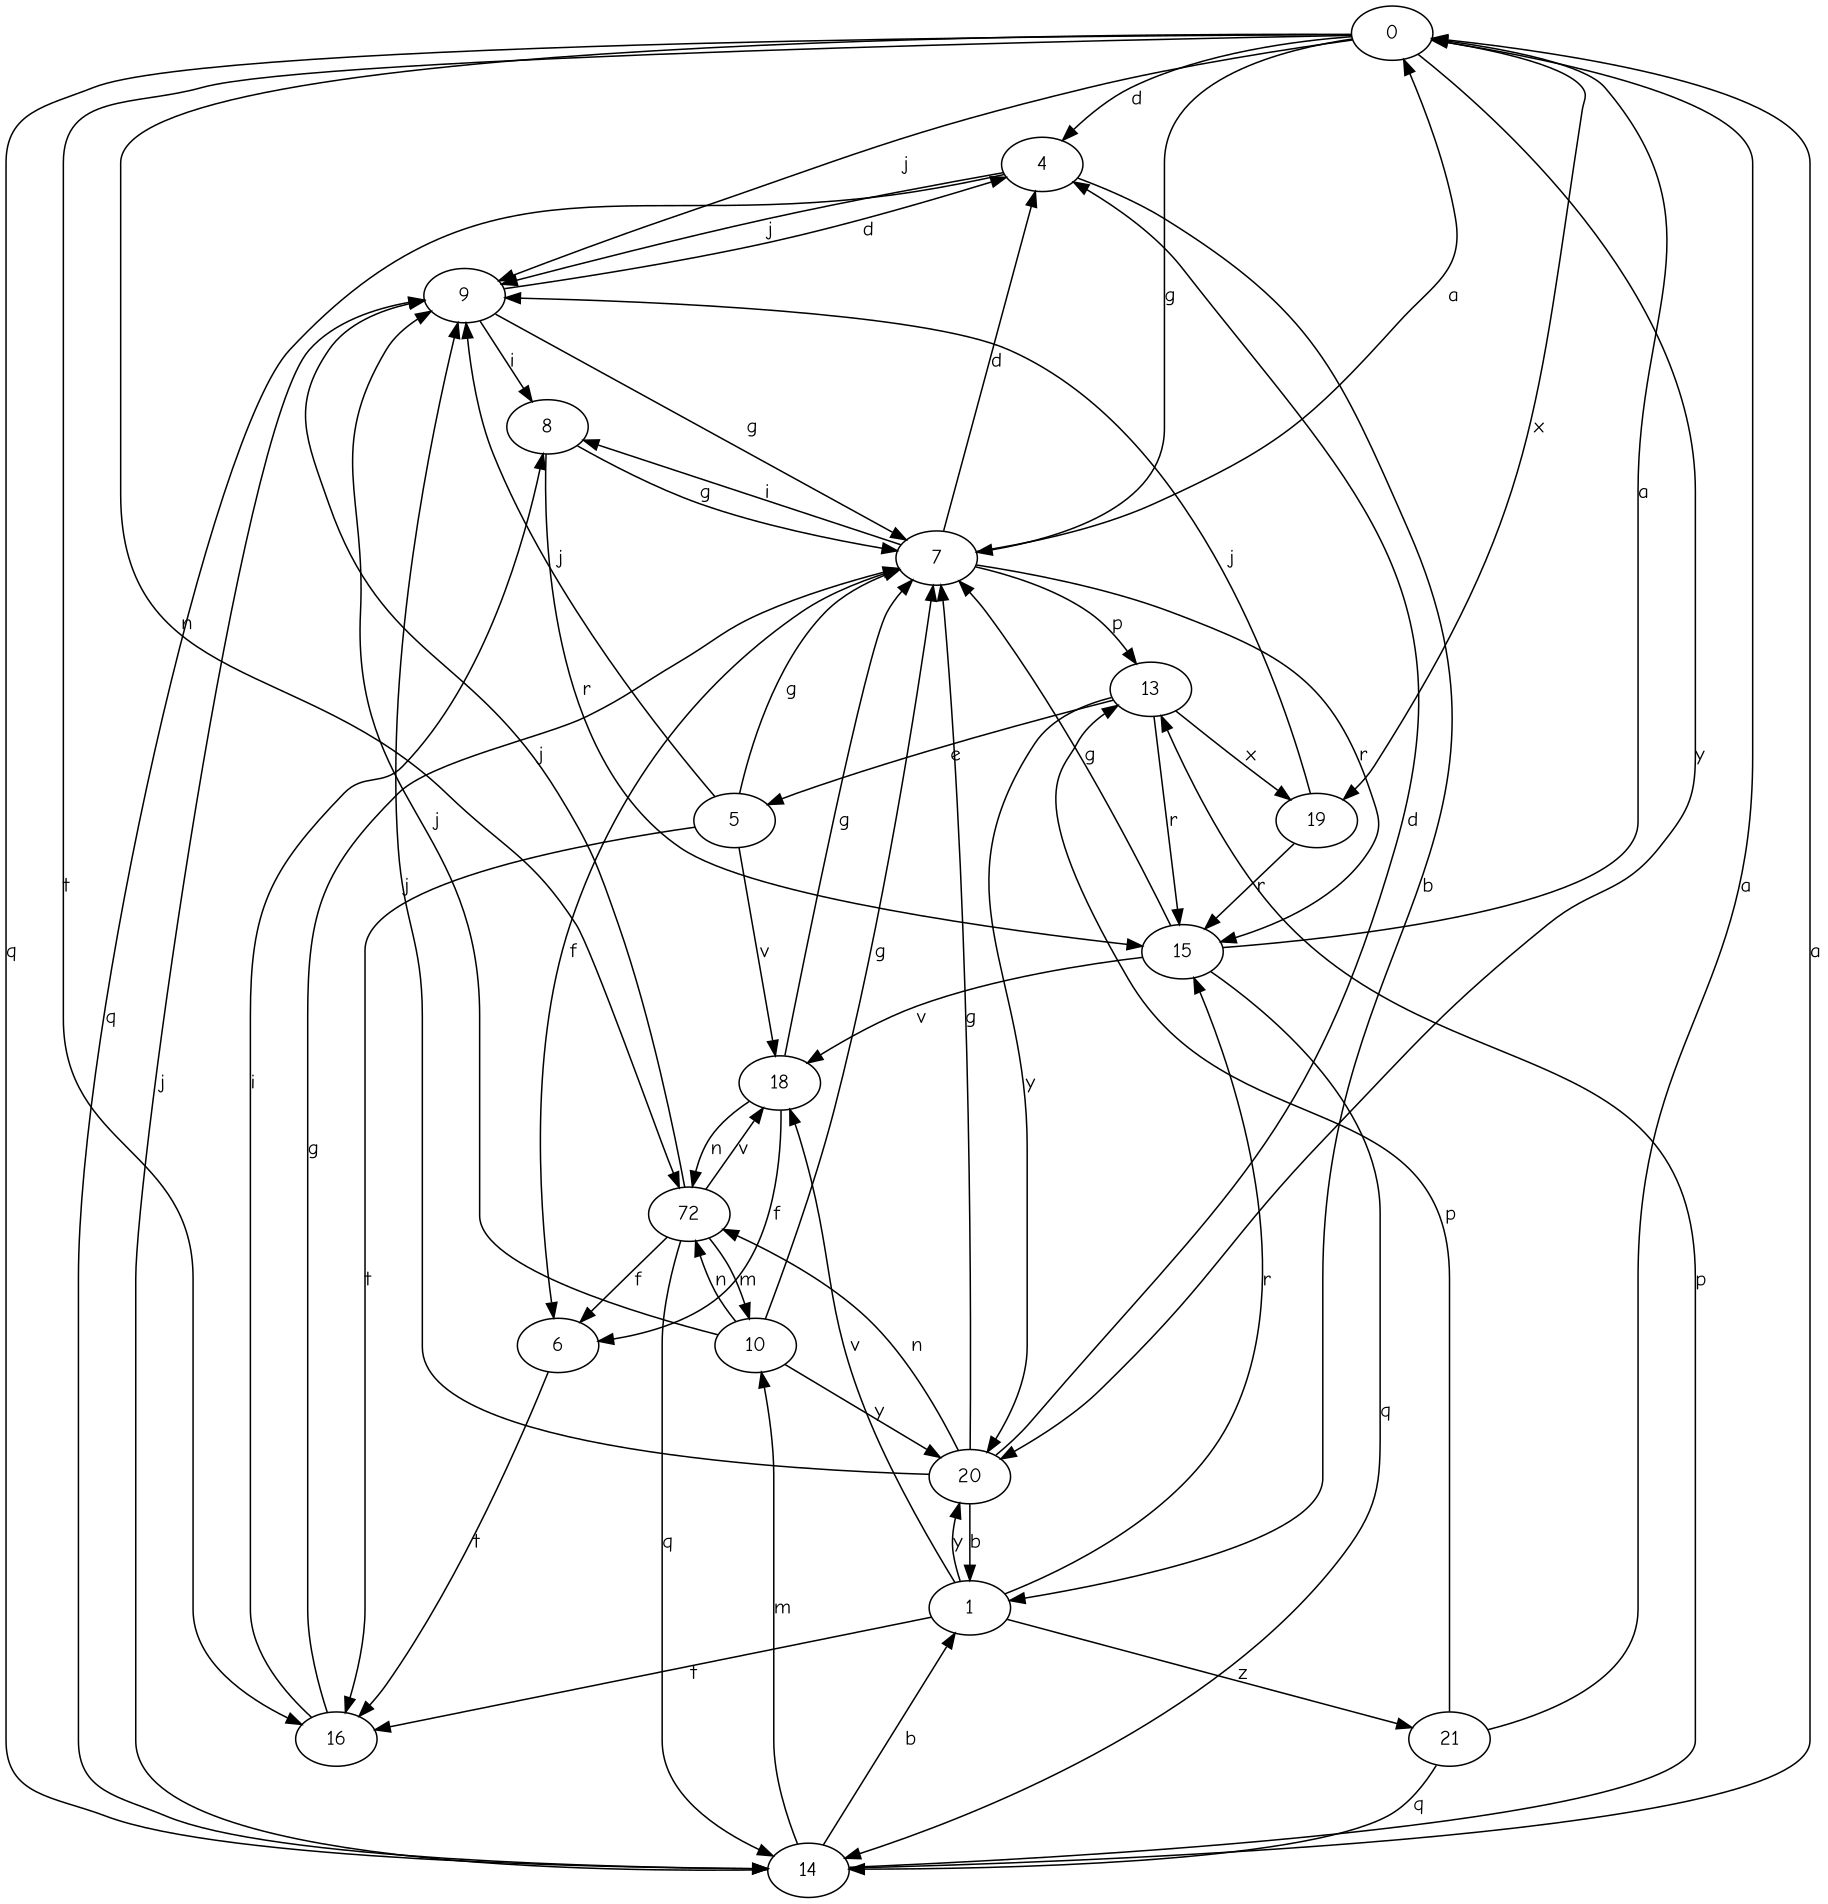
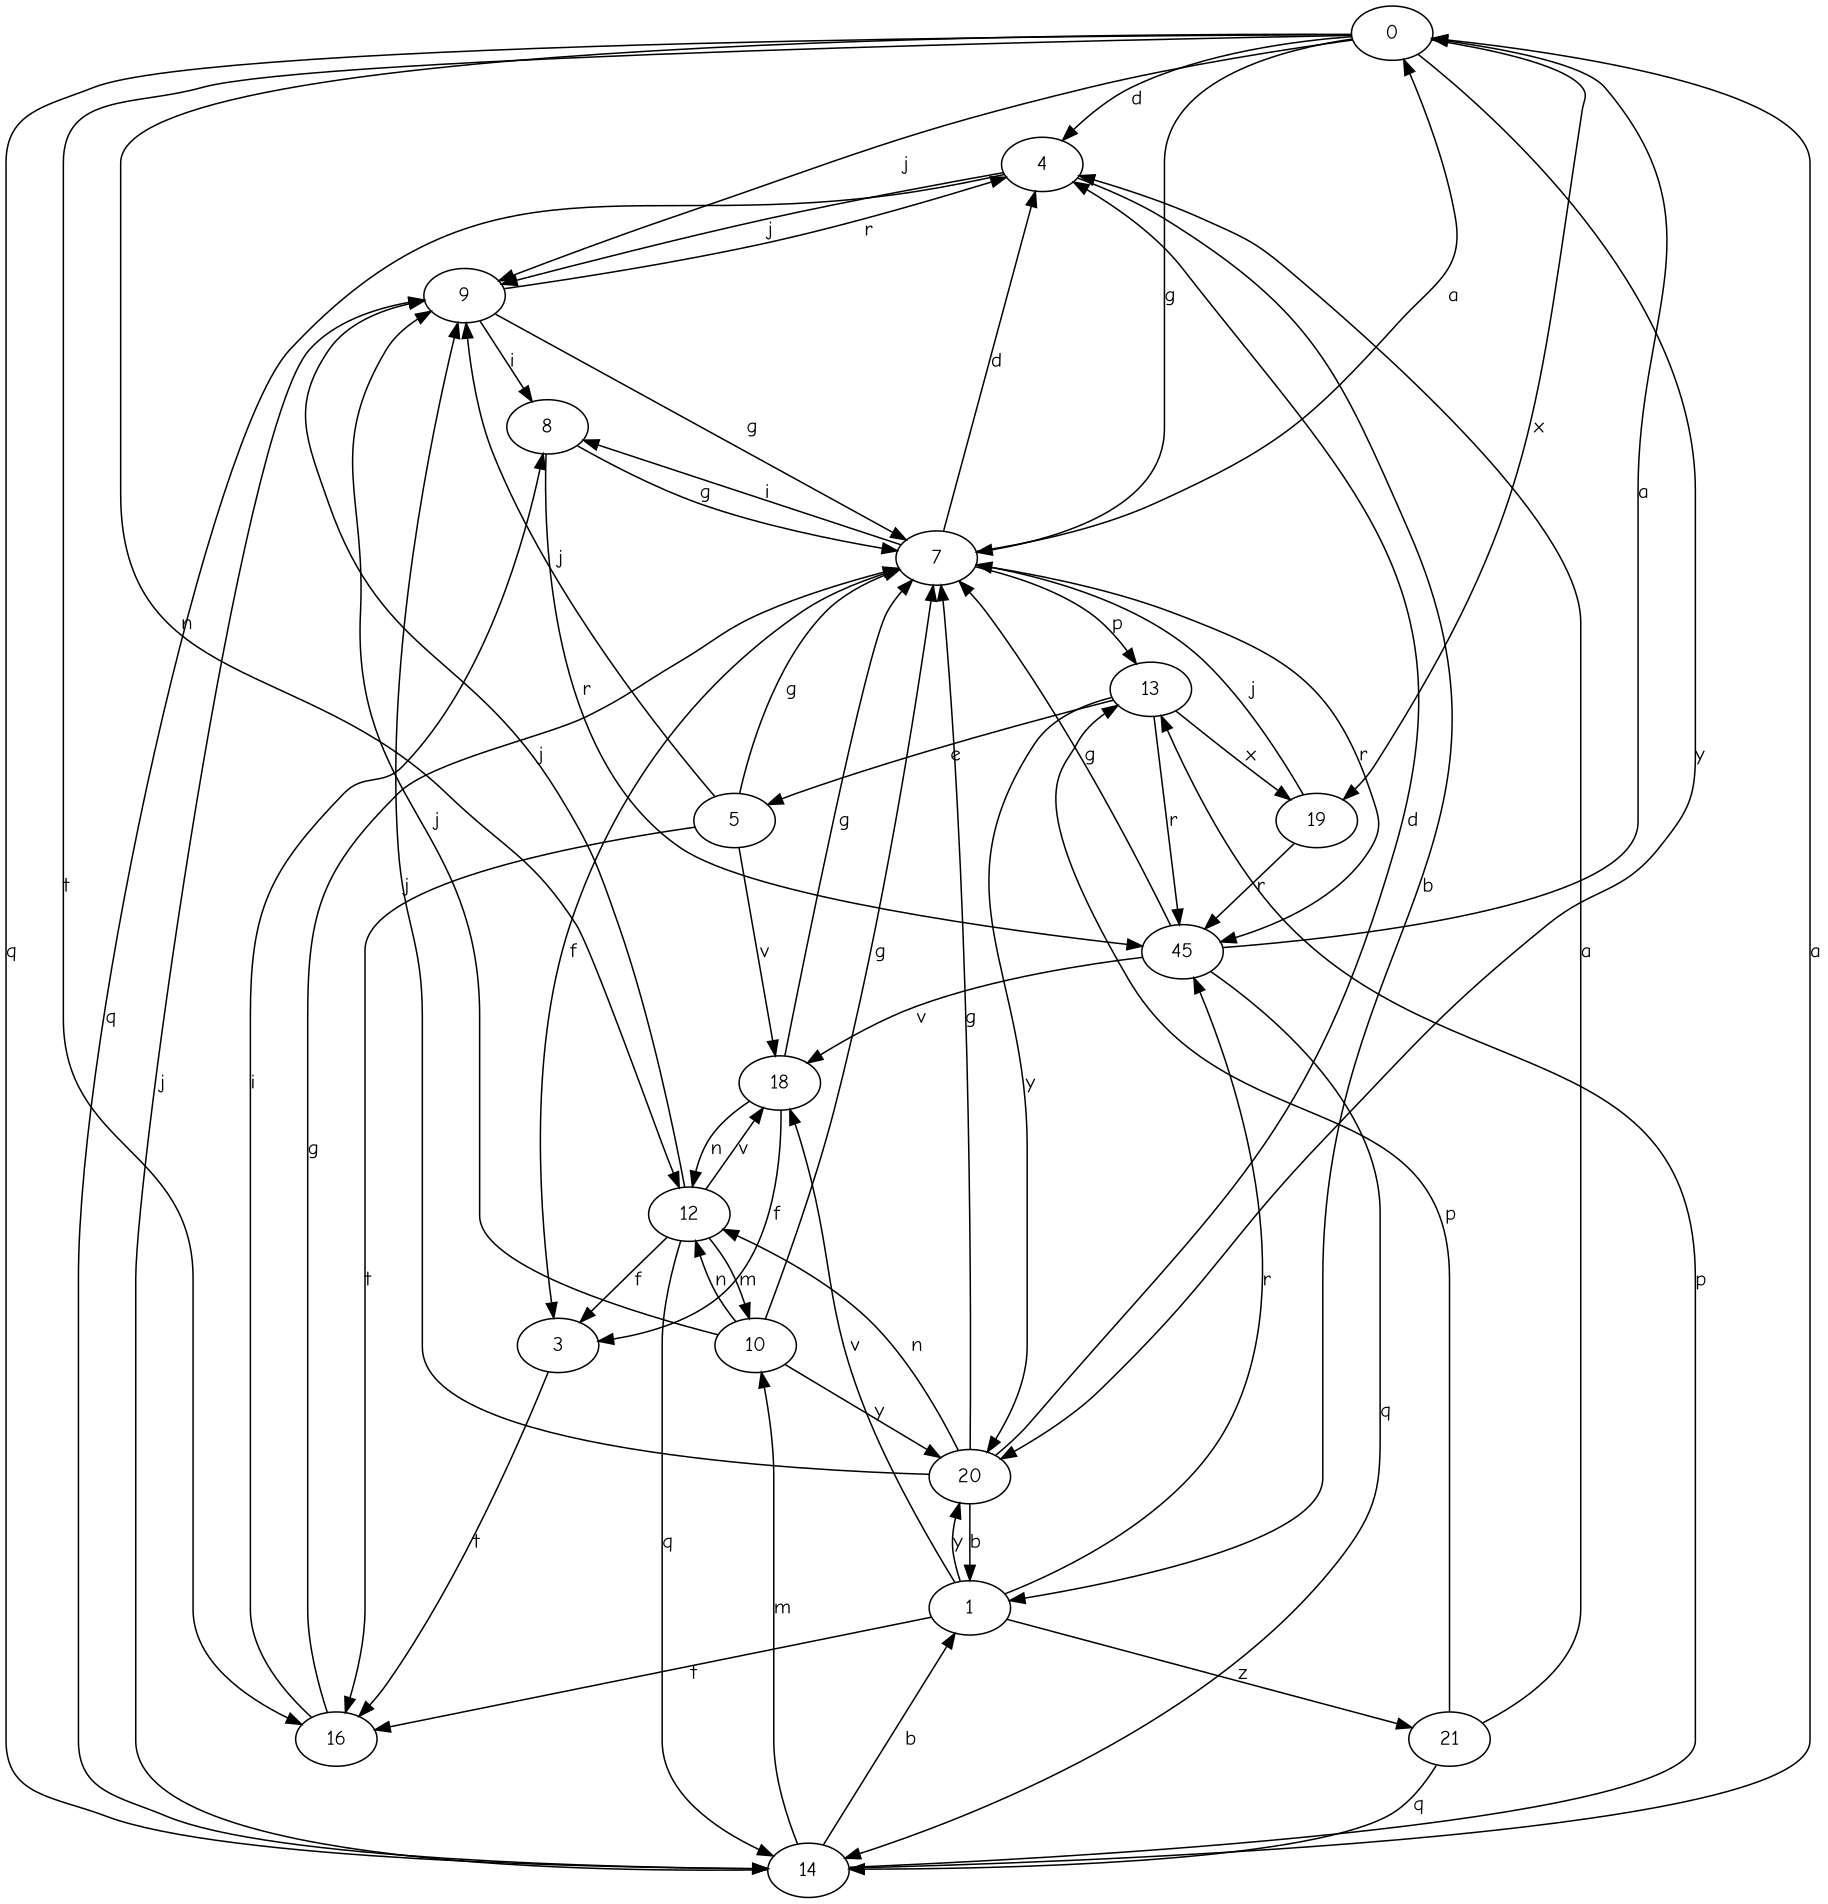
(869, 230) -> (869, 230)
(1035, 365) -> (1178, 640)
(1748, 827) -> (1581, 854)
(1183, 952) -> (1183, 952)
(689, 1214) -> (689, 1214)
(558, 1345) -> (558, 1345)
